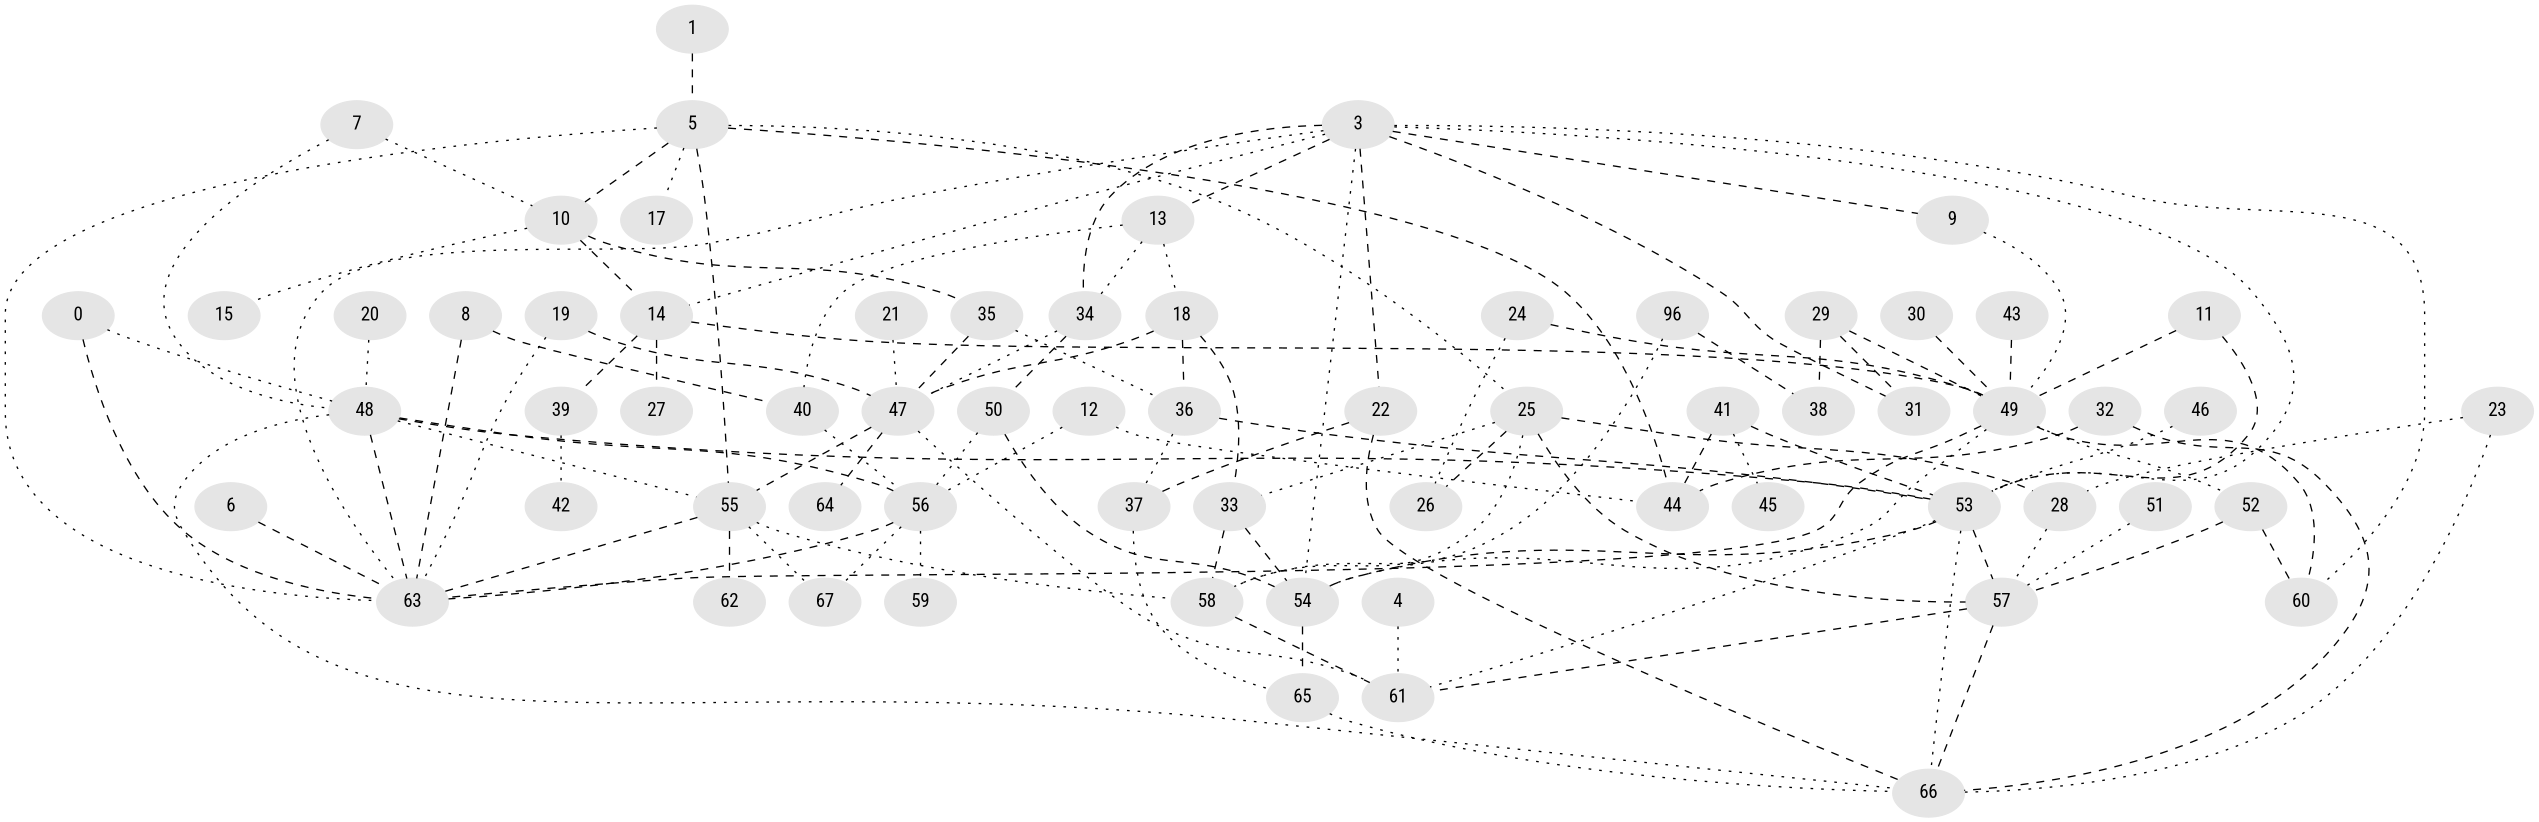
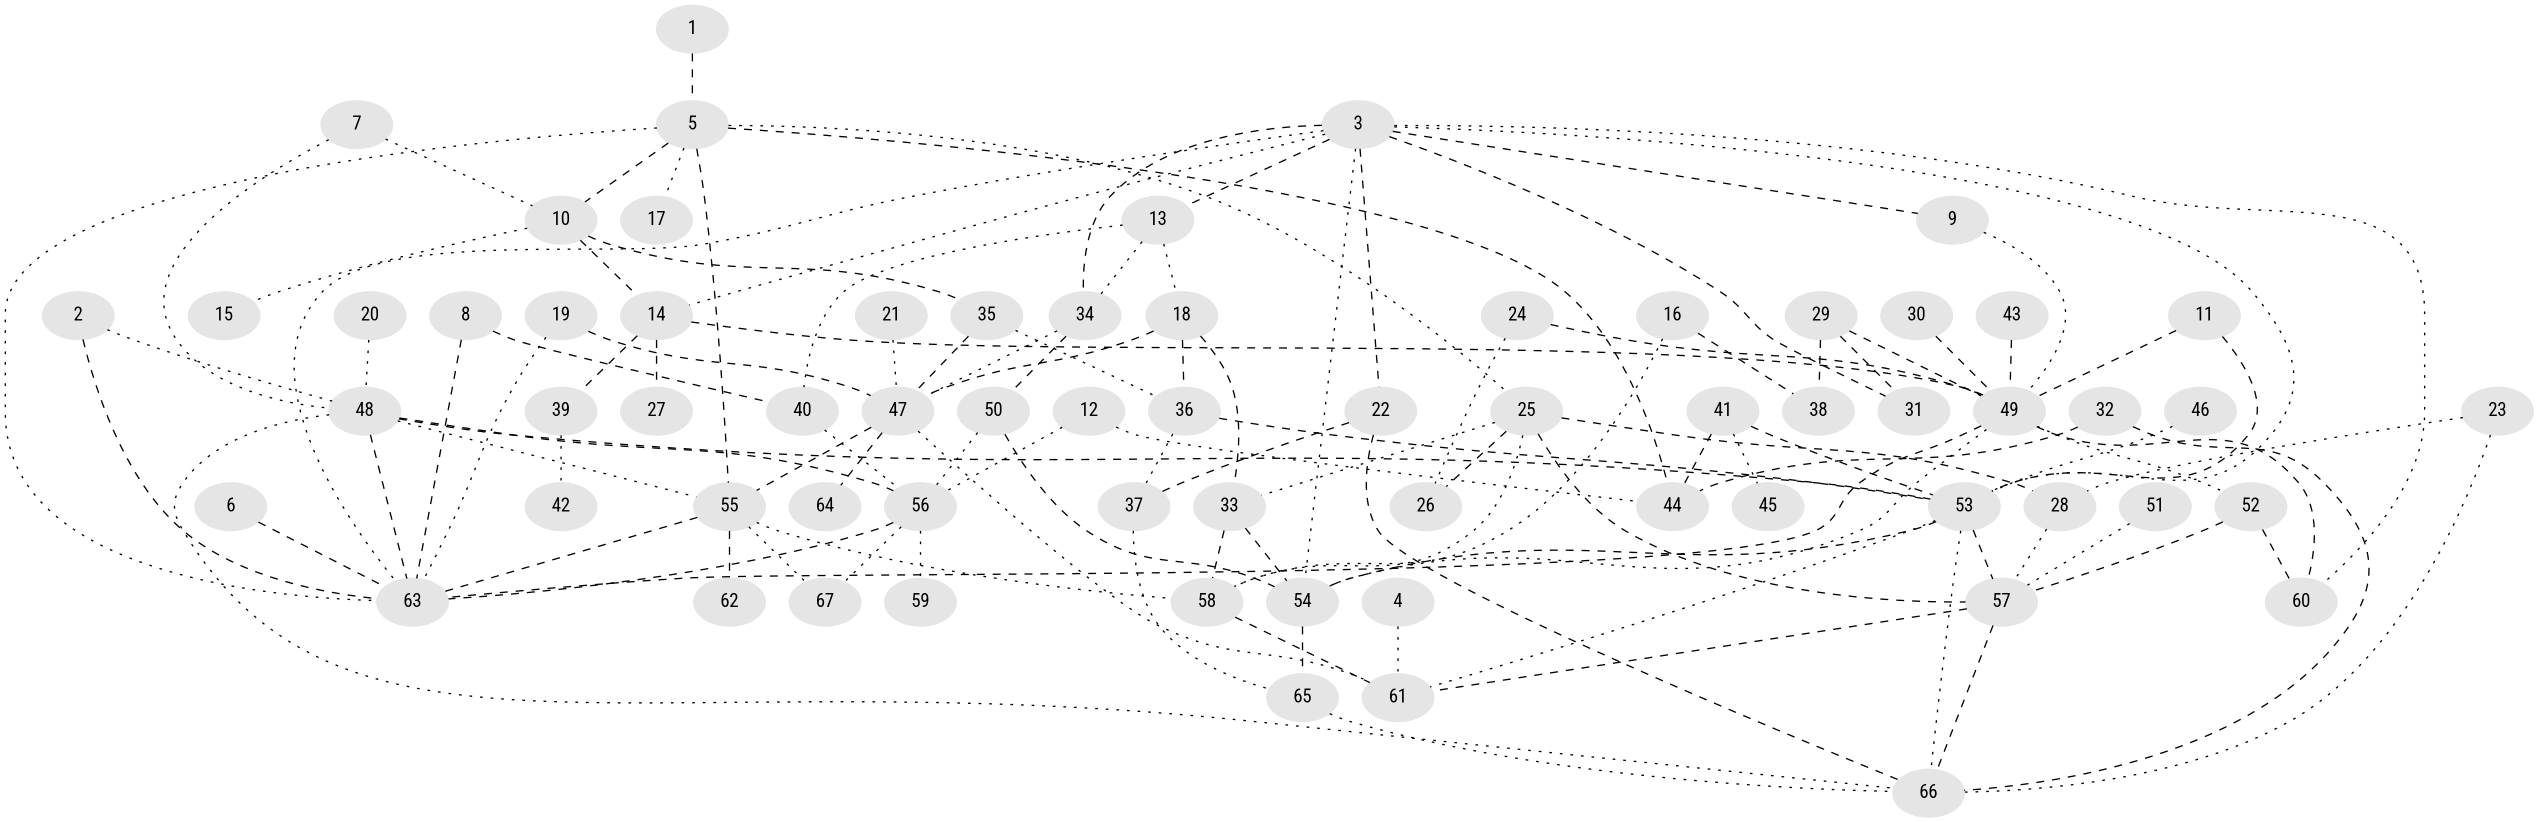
(78, 316) -> (78, 316)
(1673, 316) -> (1673, 316)
